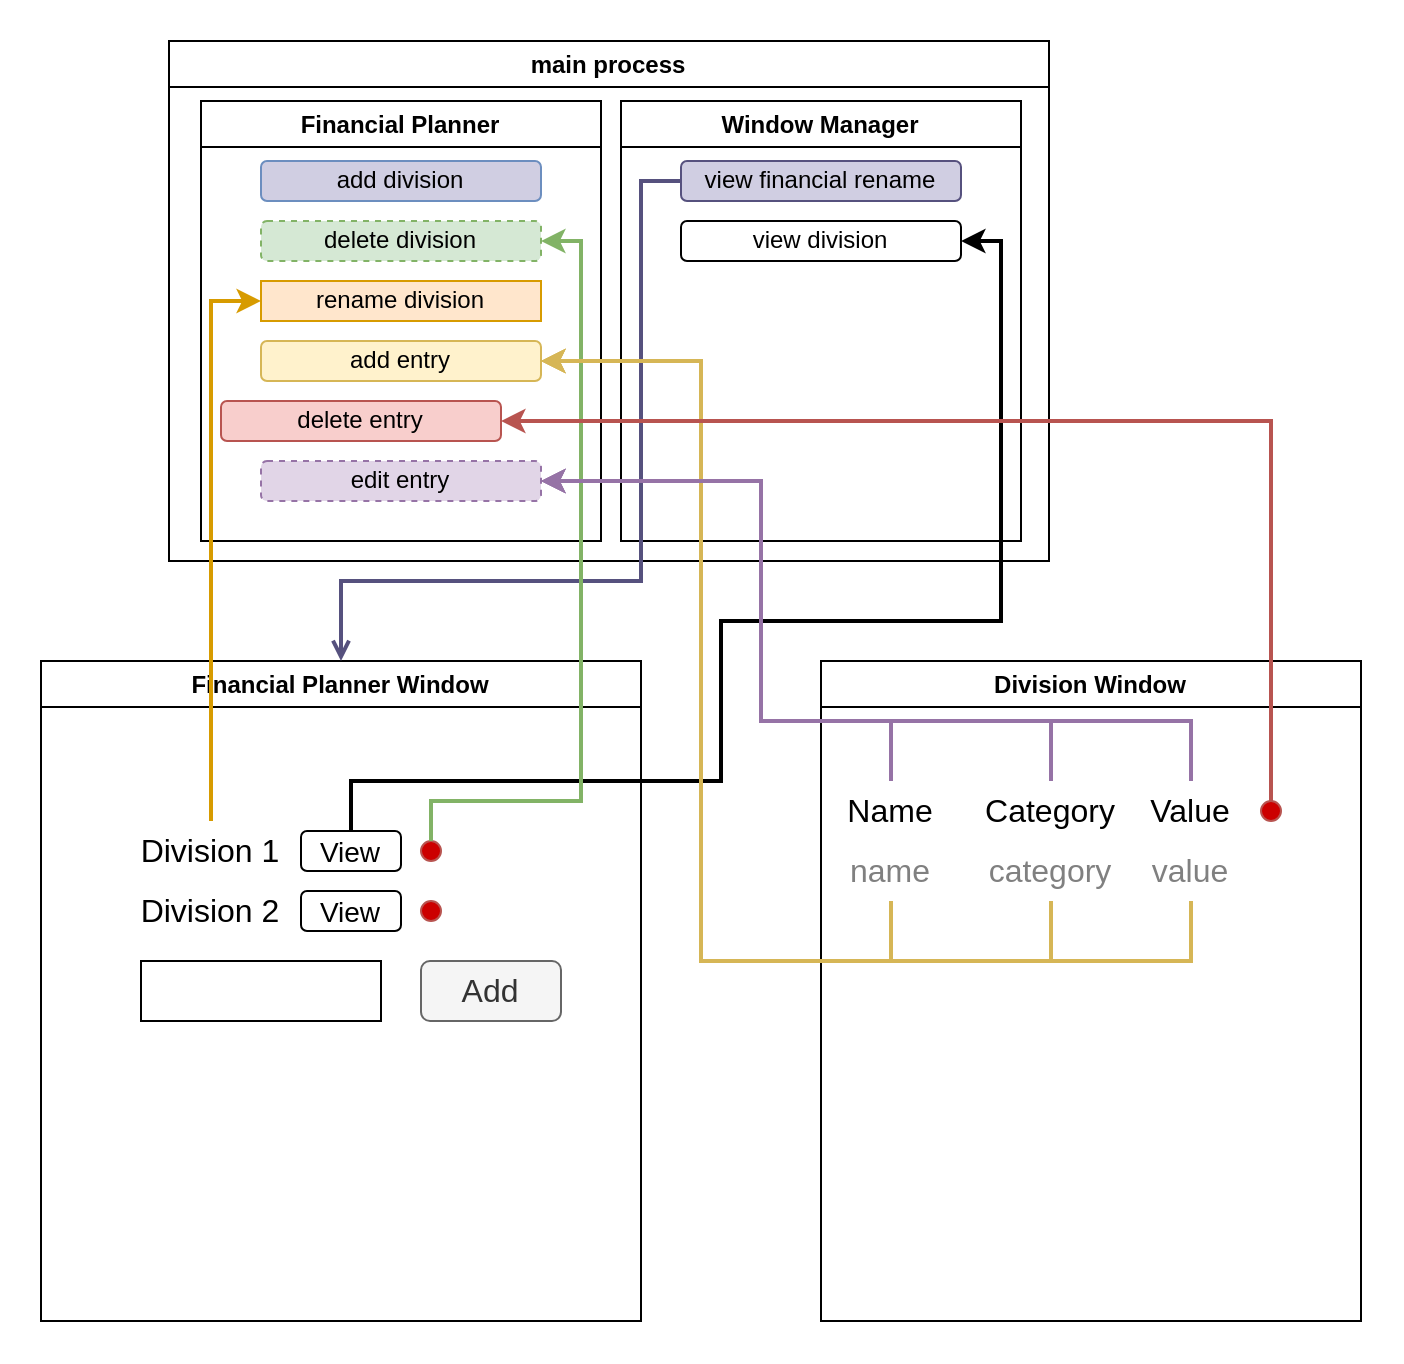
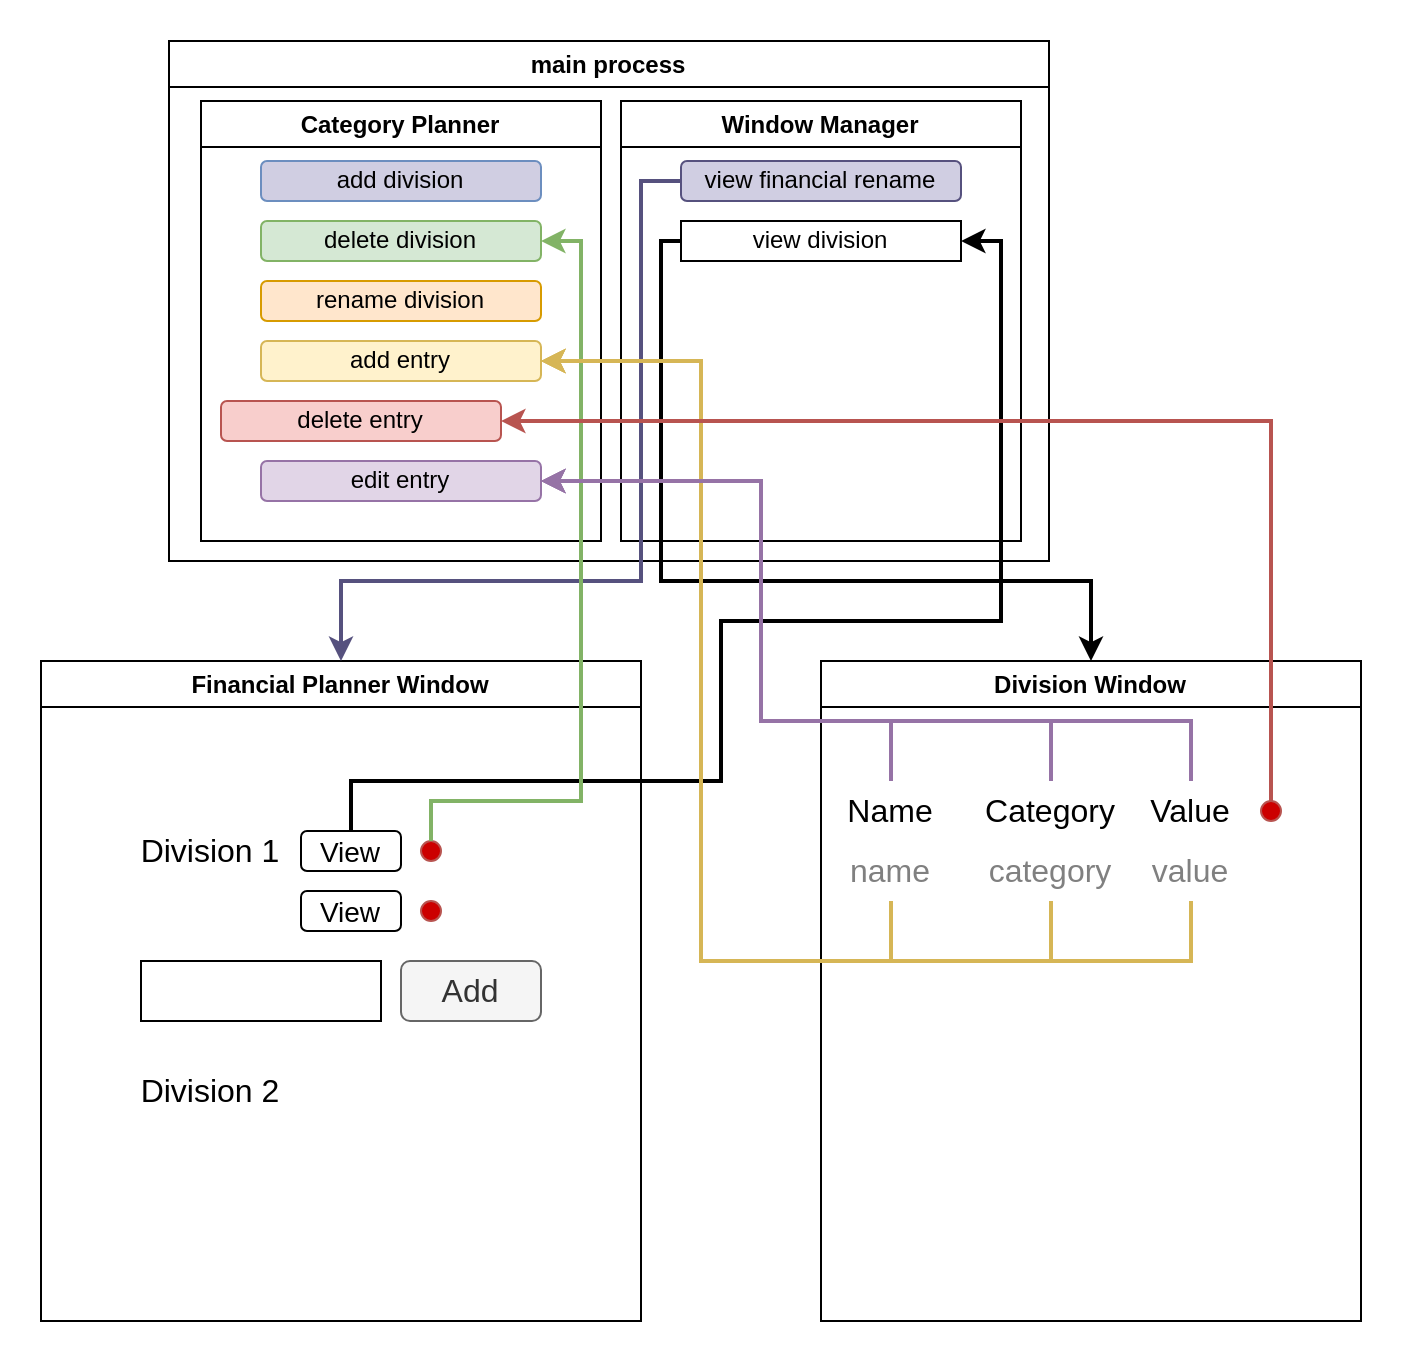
(400, 125) -> (400, 125)
(401, 241) -> (401, 241)
(821, 241) -> (821, 241)
(401, 301) -> (401, 301)
(401, 481) -> (401, 481)
(211, 545) -> none
none -> (727, 581)
(341, 643) -> (341, 641)
(211, 911) -> (211, 1091)
(491, 991) -> (471, 991)
